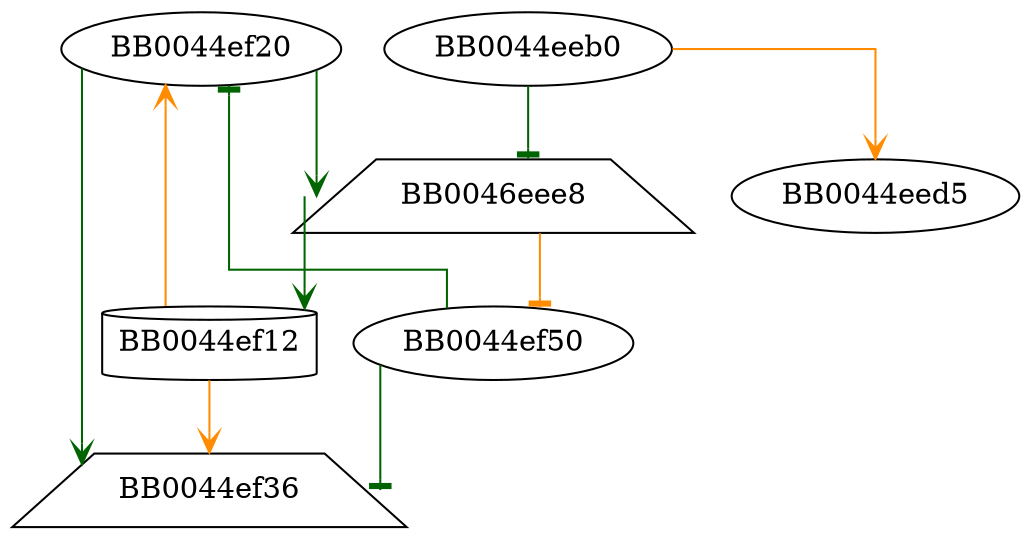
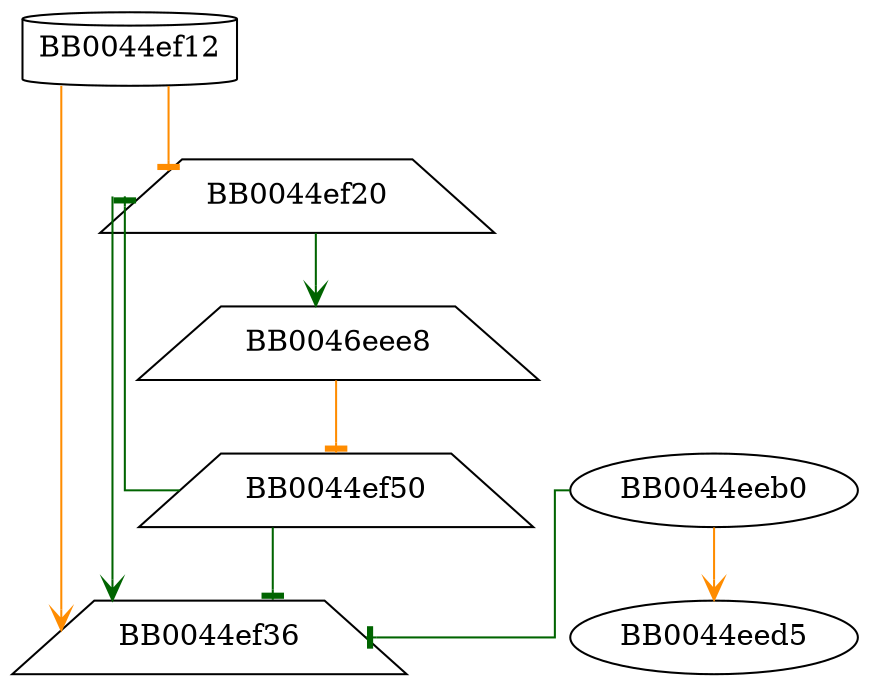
(201, 49) -> (297, 196)
(528, 117) -> (547, 637)
(166, 206) -> (169, 123)
(305, 242) -> none
(493, 343) -> (336, 490)
